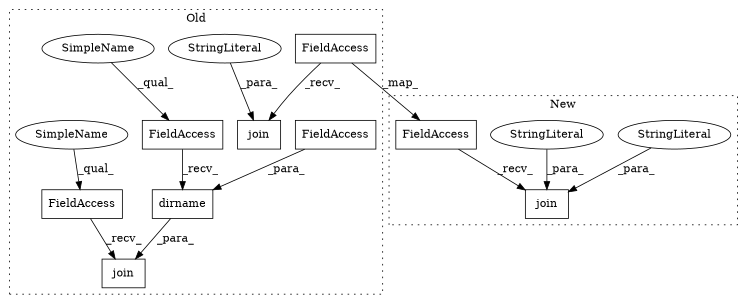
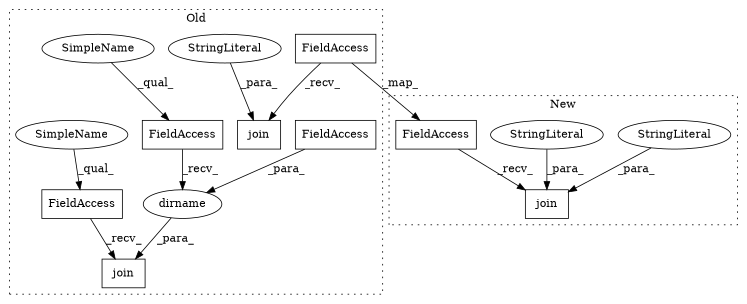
(183, 204) -> (183, 204)
